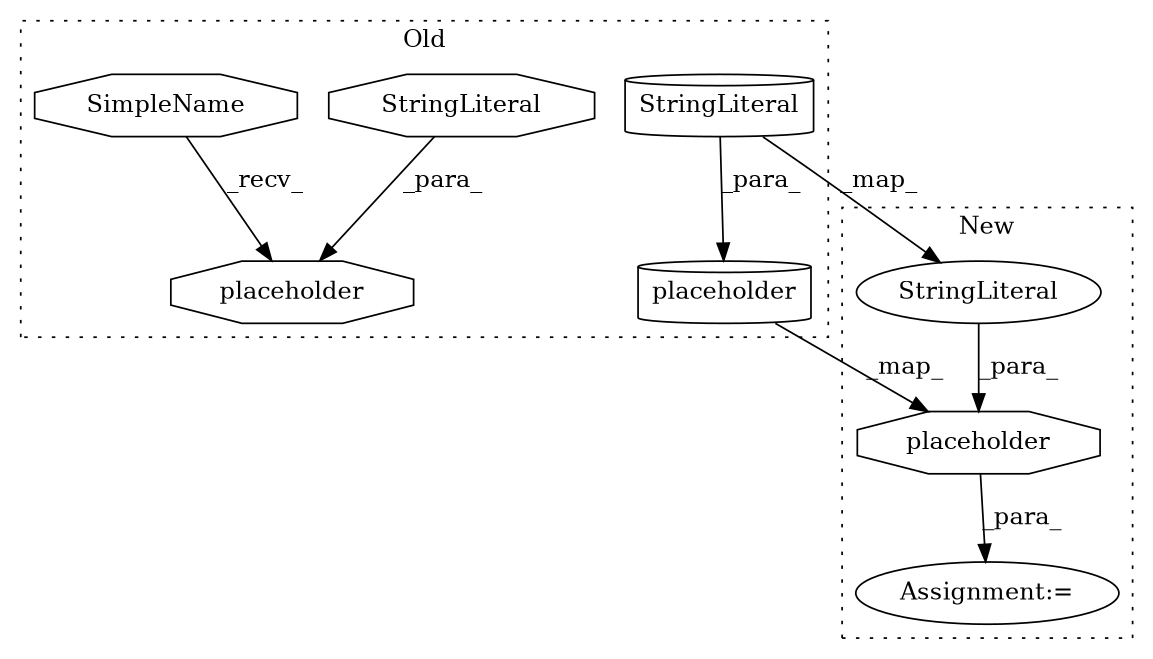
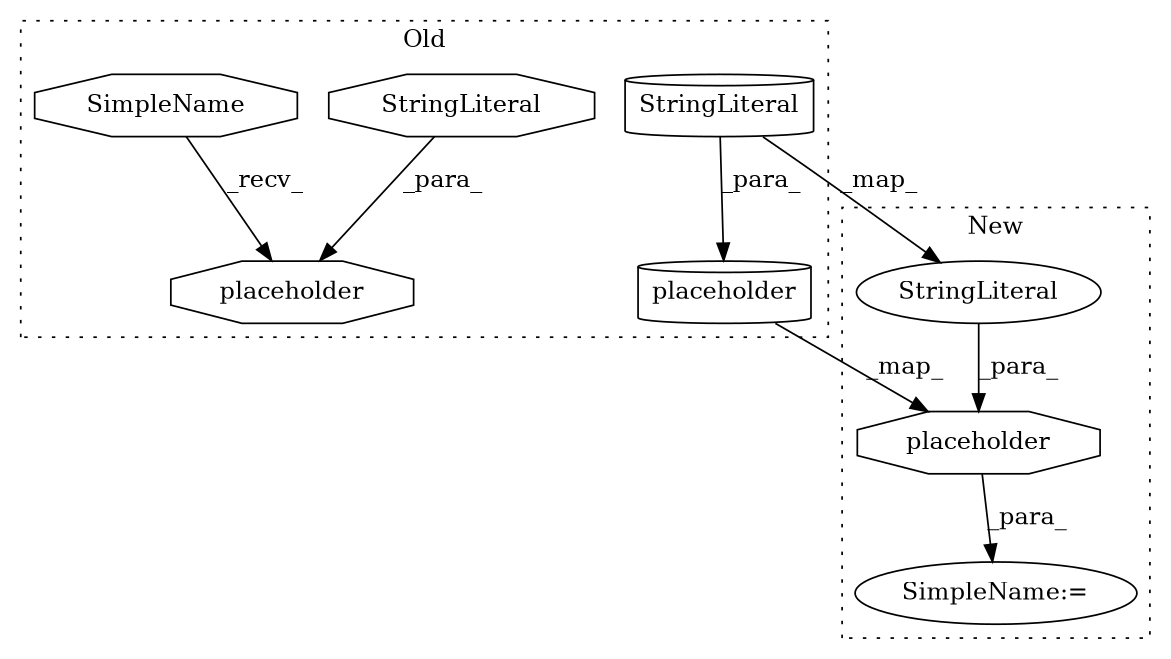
(987, 593) -> (996, 593)
